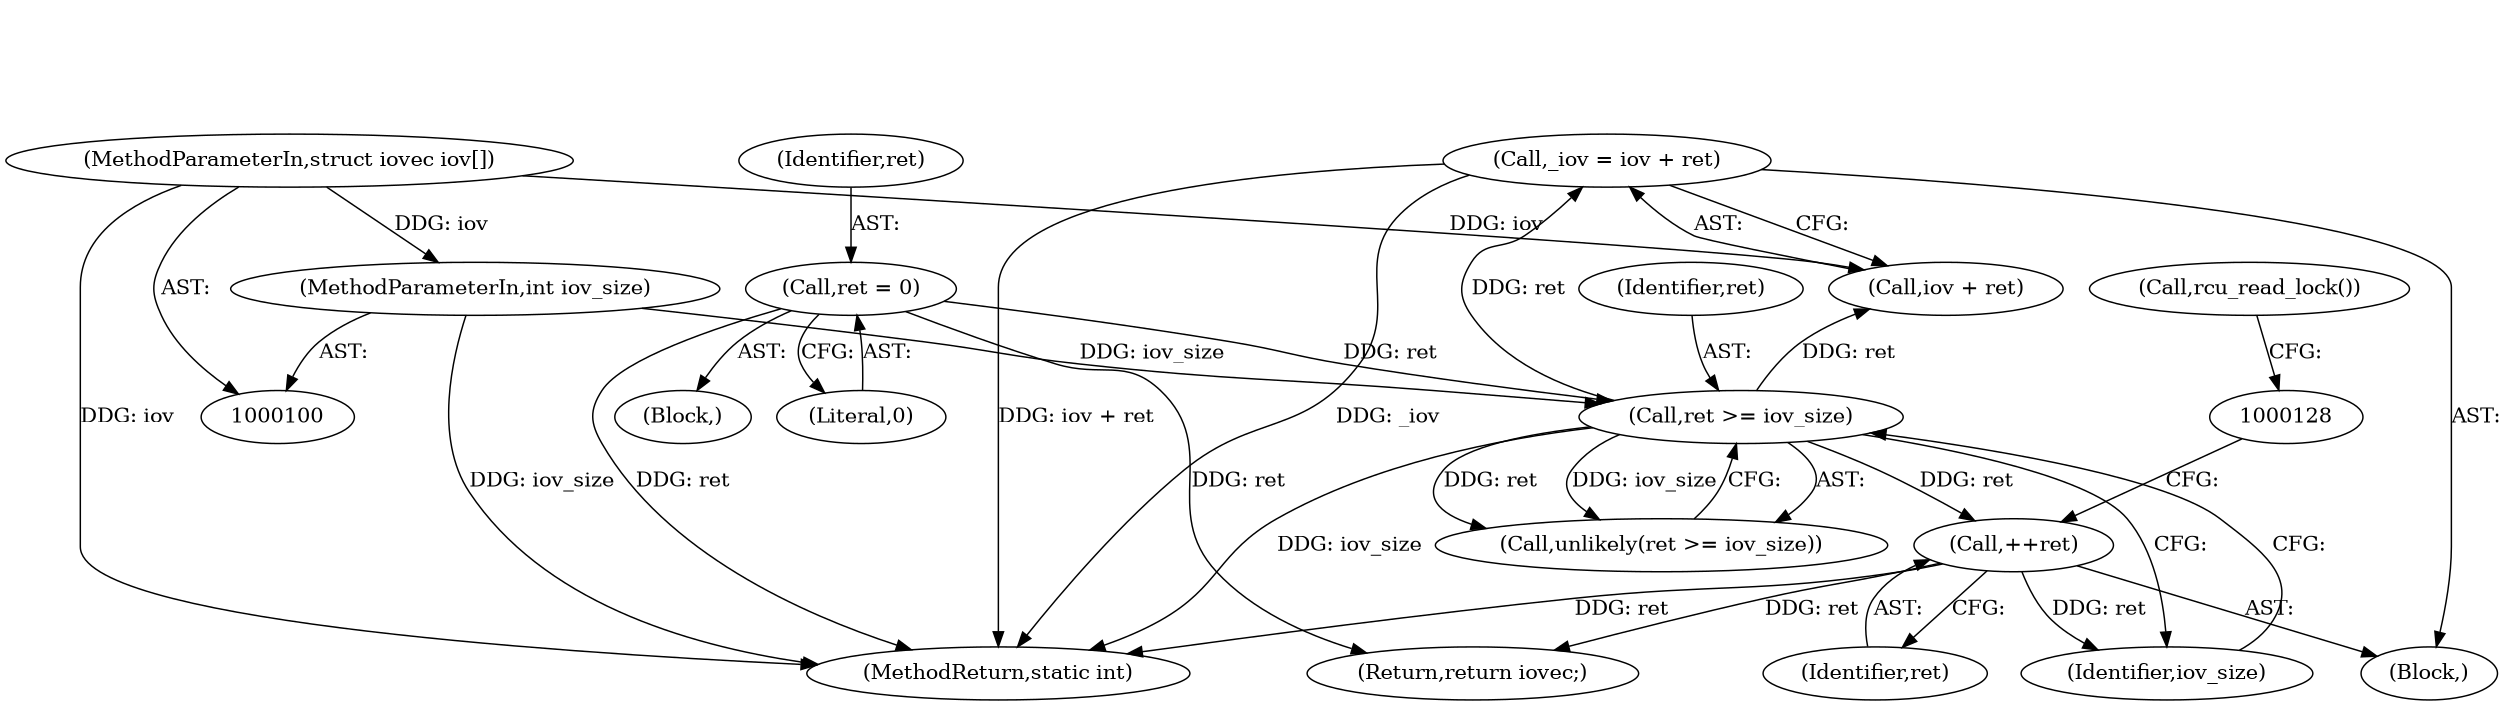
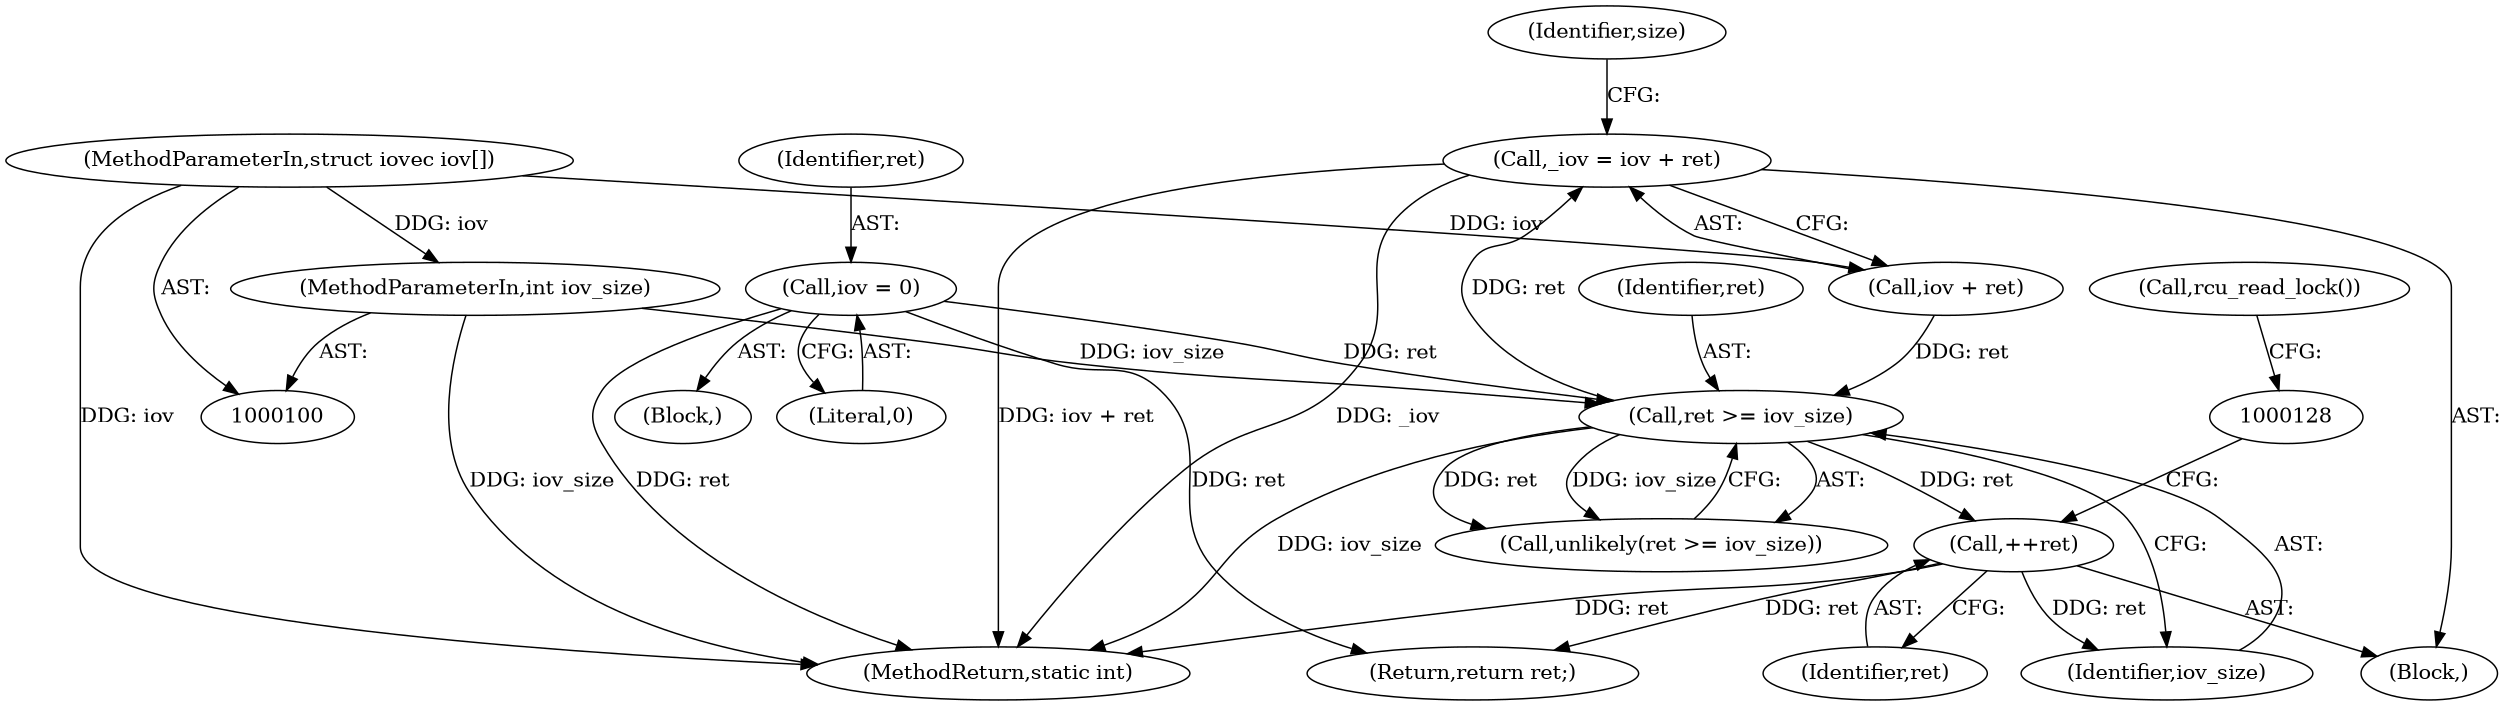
none -> (1607, 32)
(851, 289) -> (851, 289)
(1799, 344) -> (1899, 361)
(2303, 545) -> (2303, 545)
(1473, 673) -> (1473, 673)
